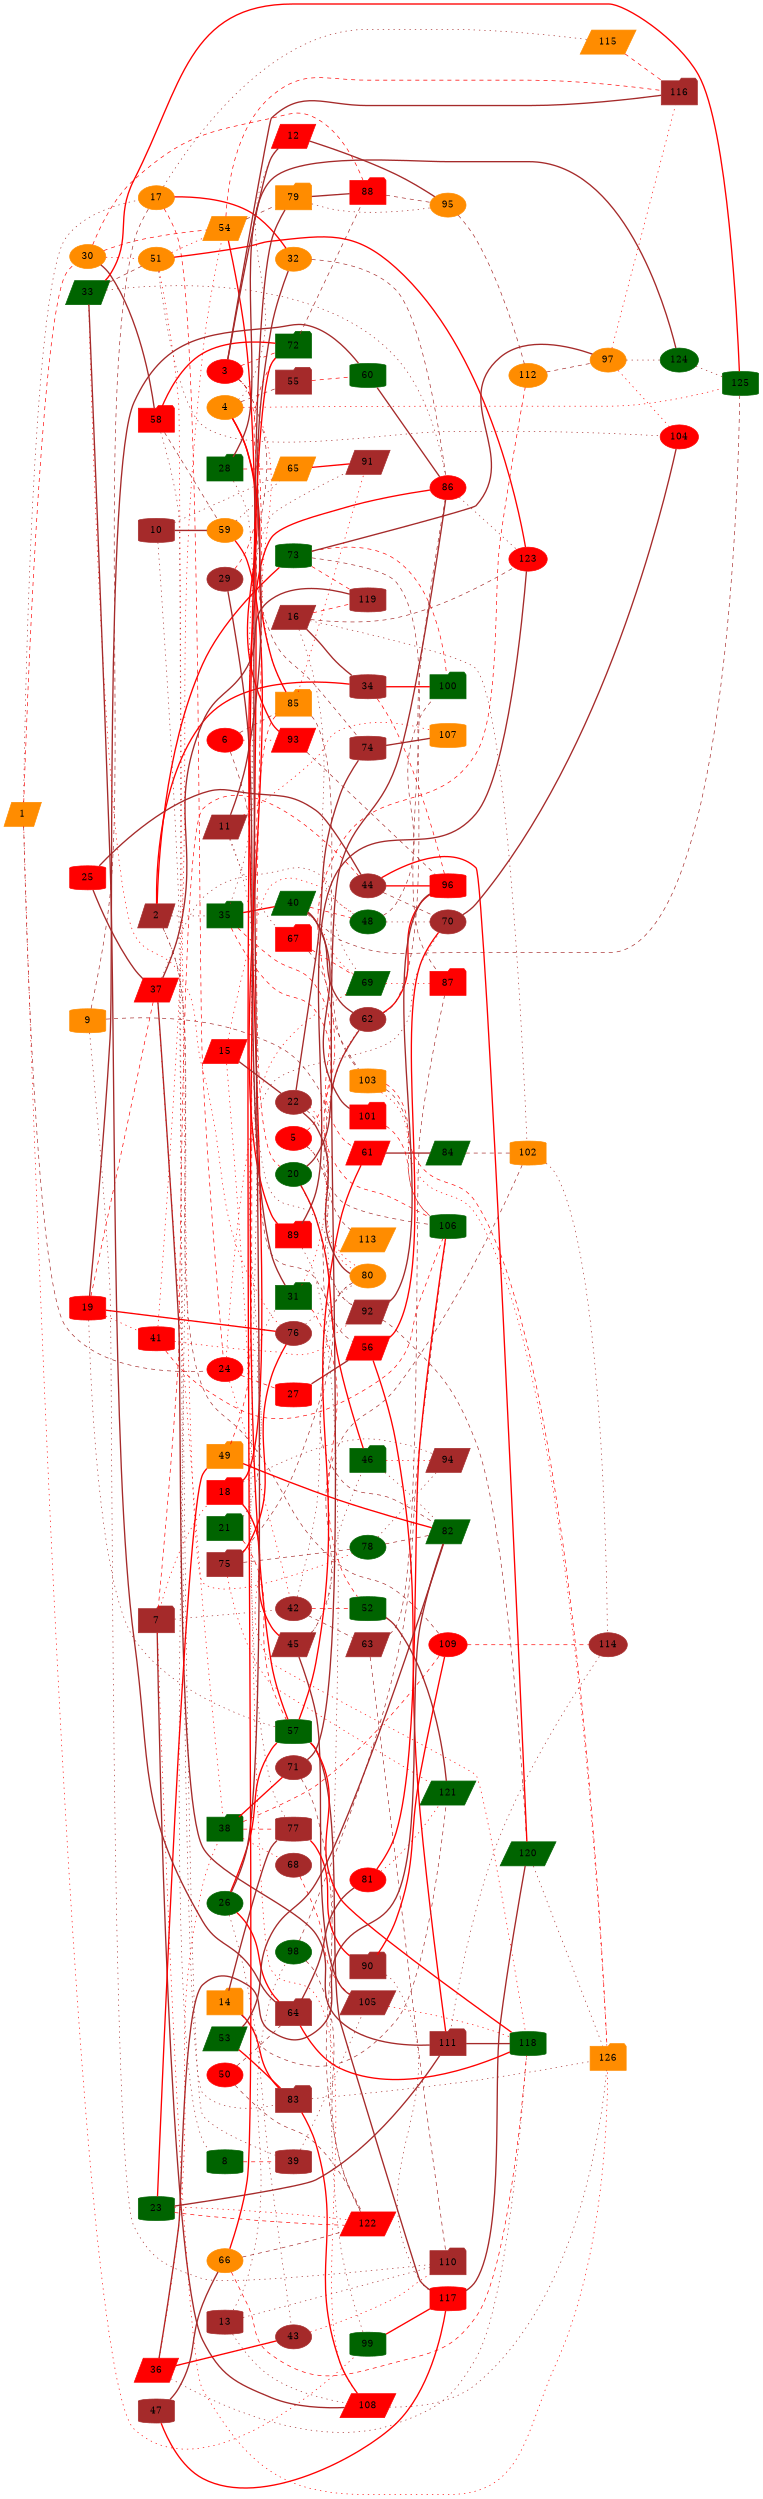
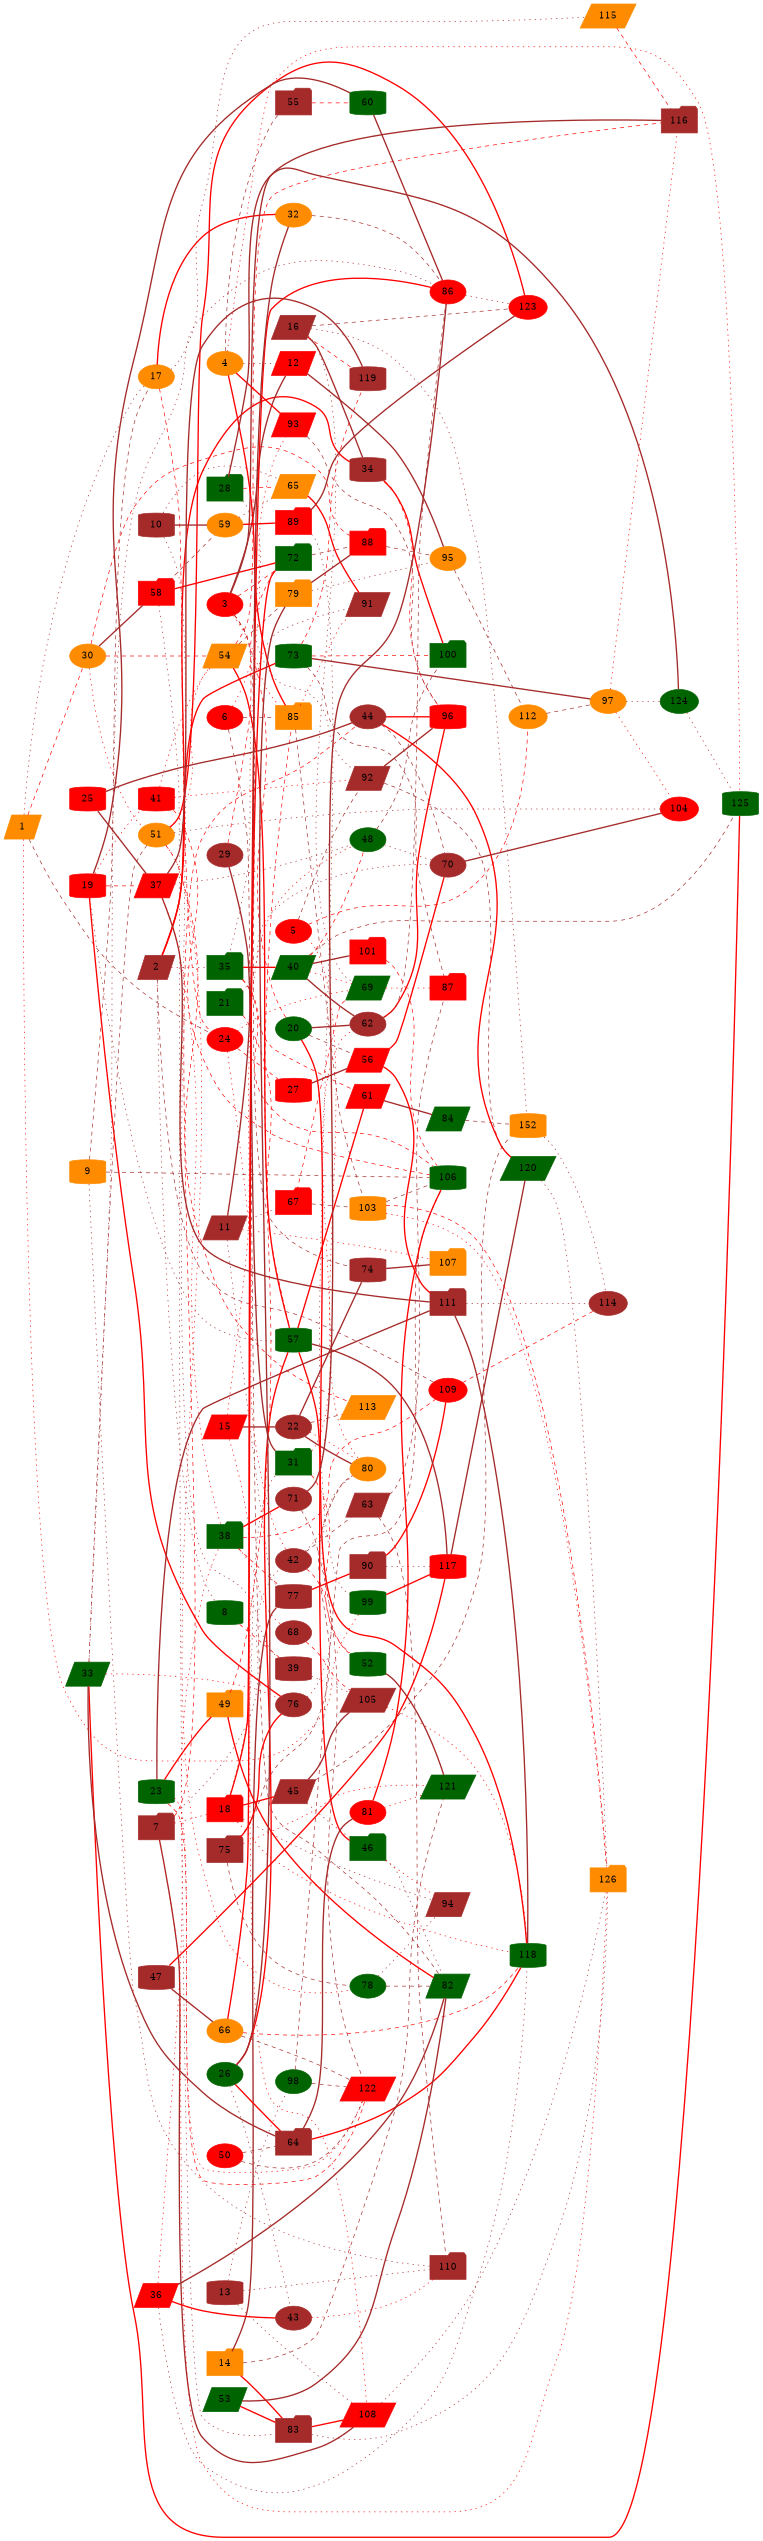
(448, 736) -> (448, 1263)
none -> (189, 1076)
(528, 1153) -> (528, 1126)
